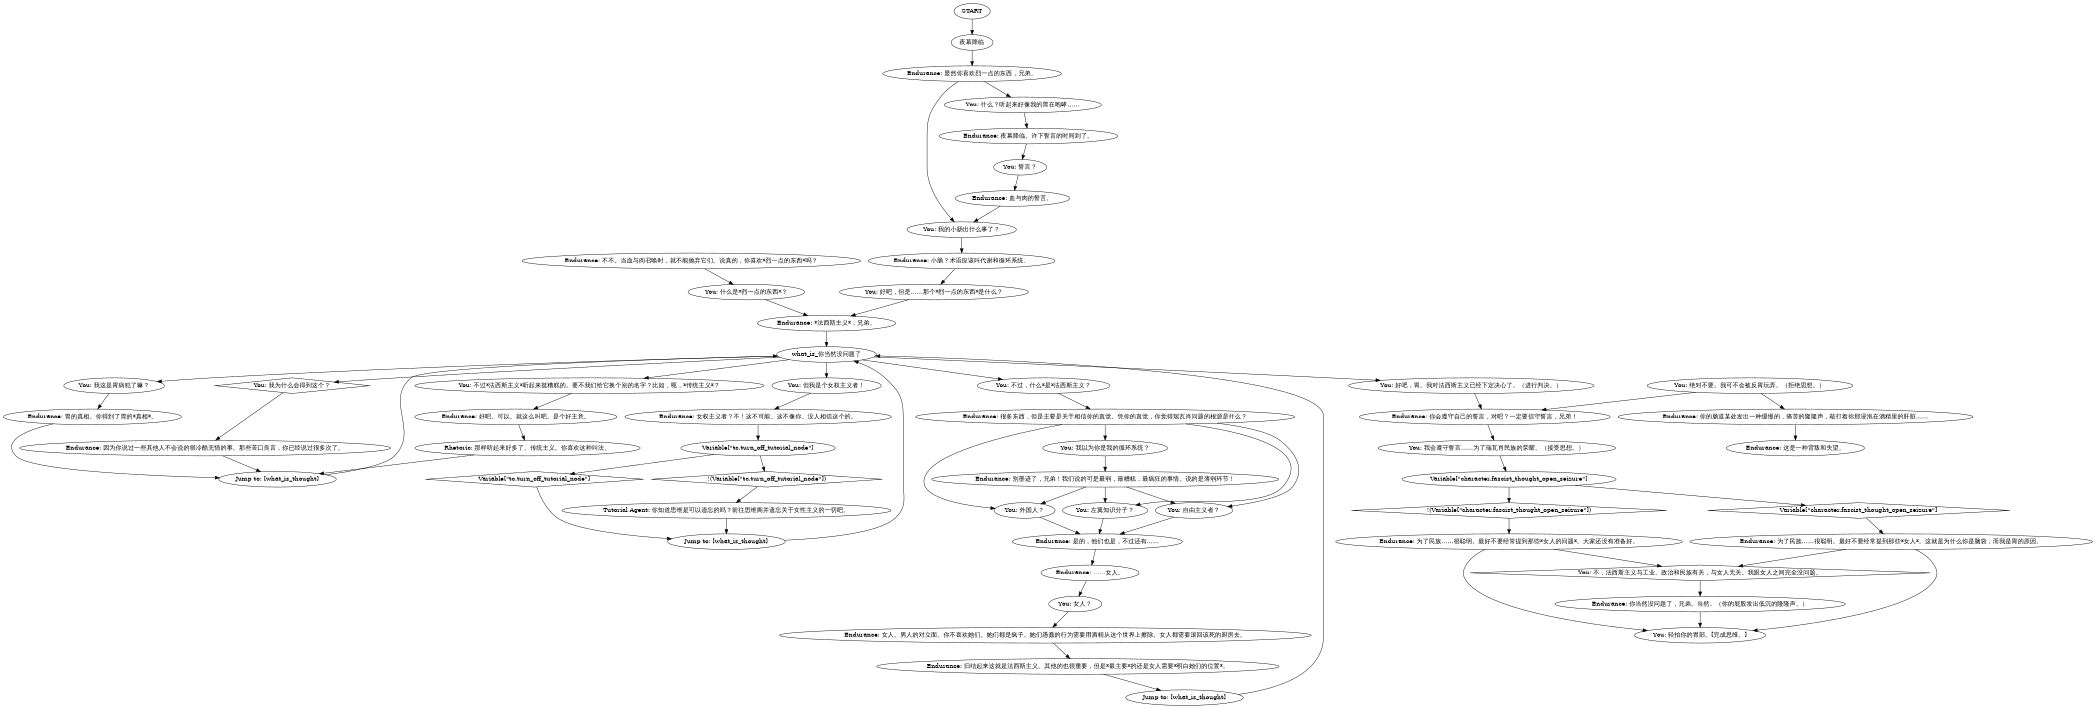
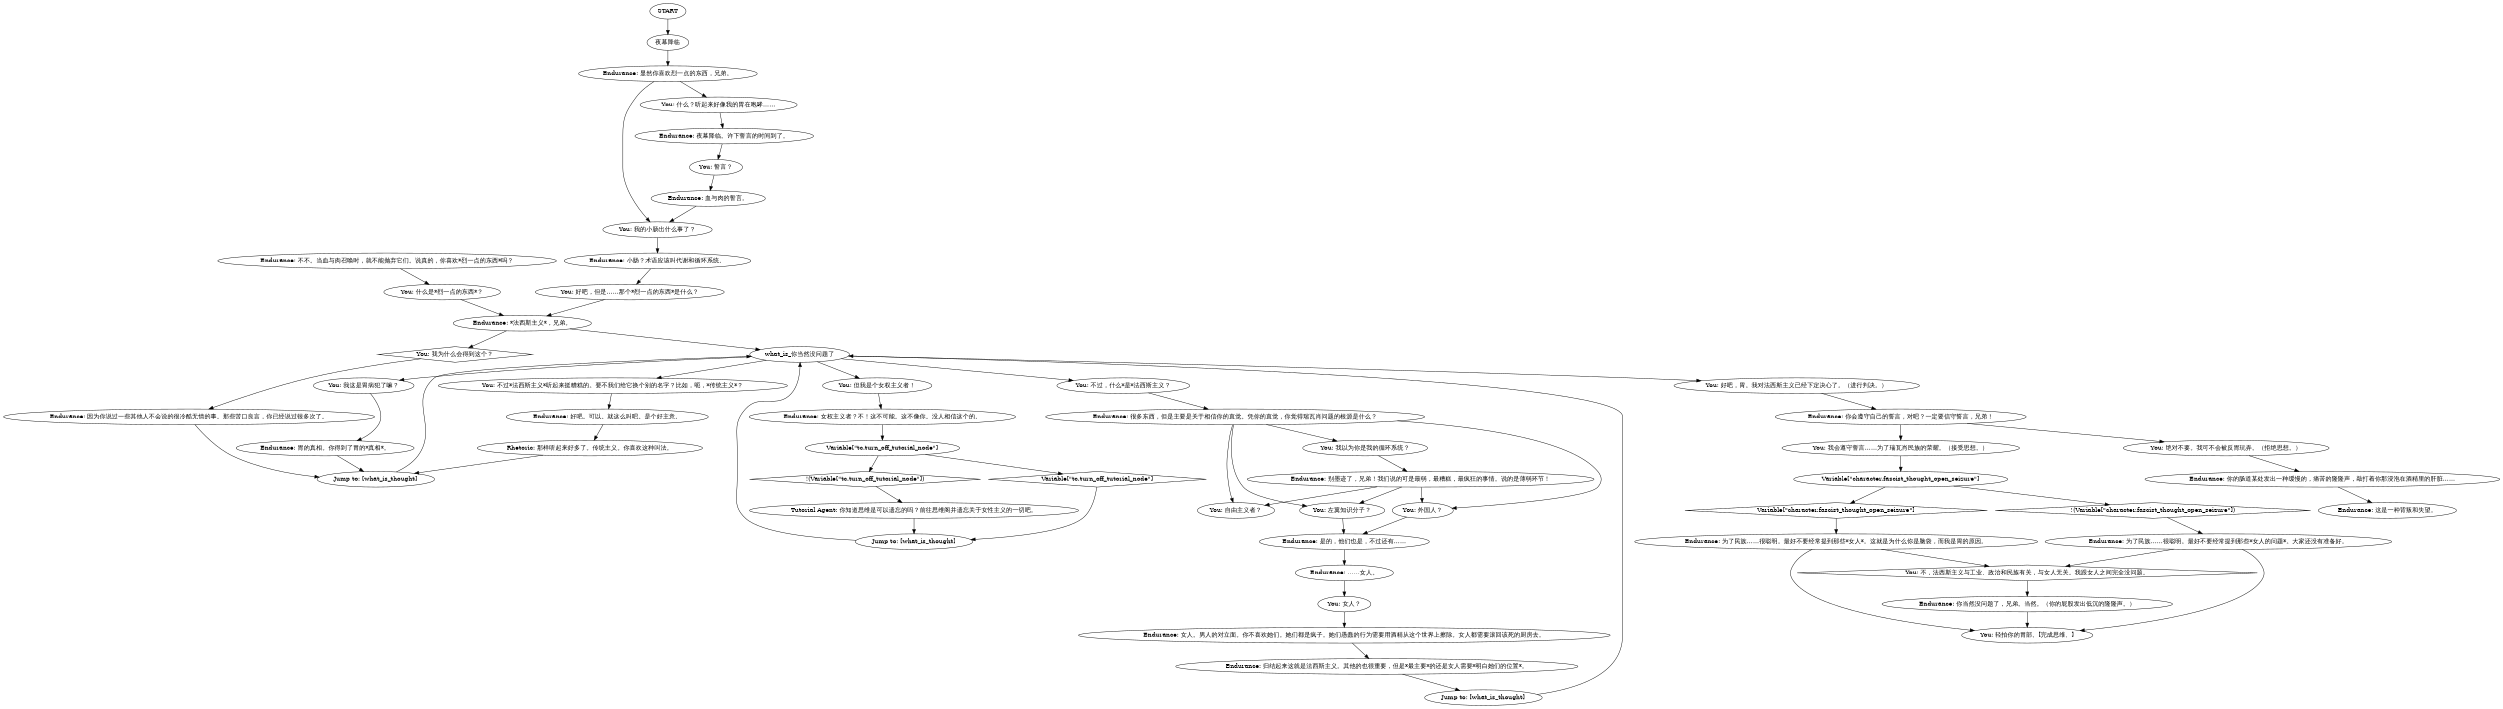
(559, 368) -> (489, 339)
(1621, 401) -> (2063, 432)
(1149, 525) -> none
